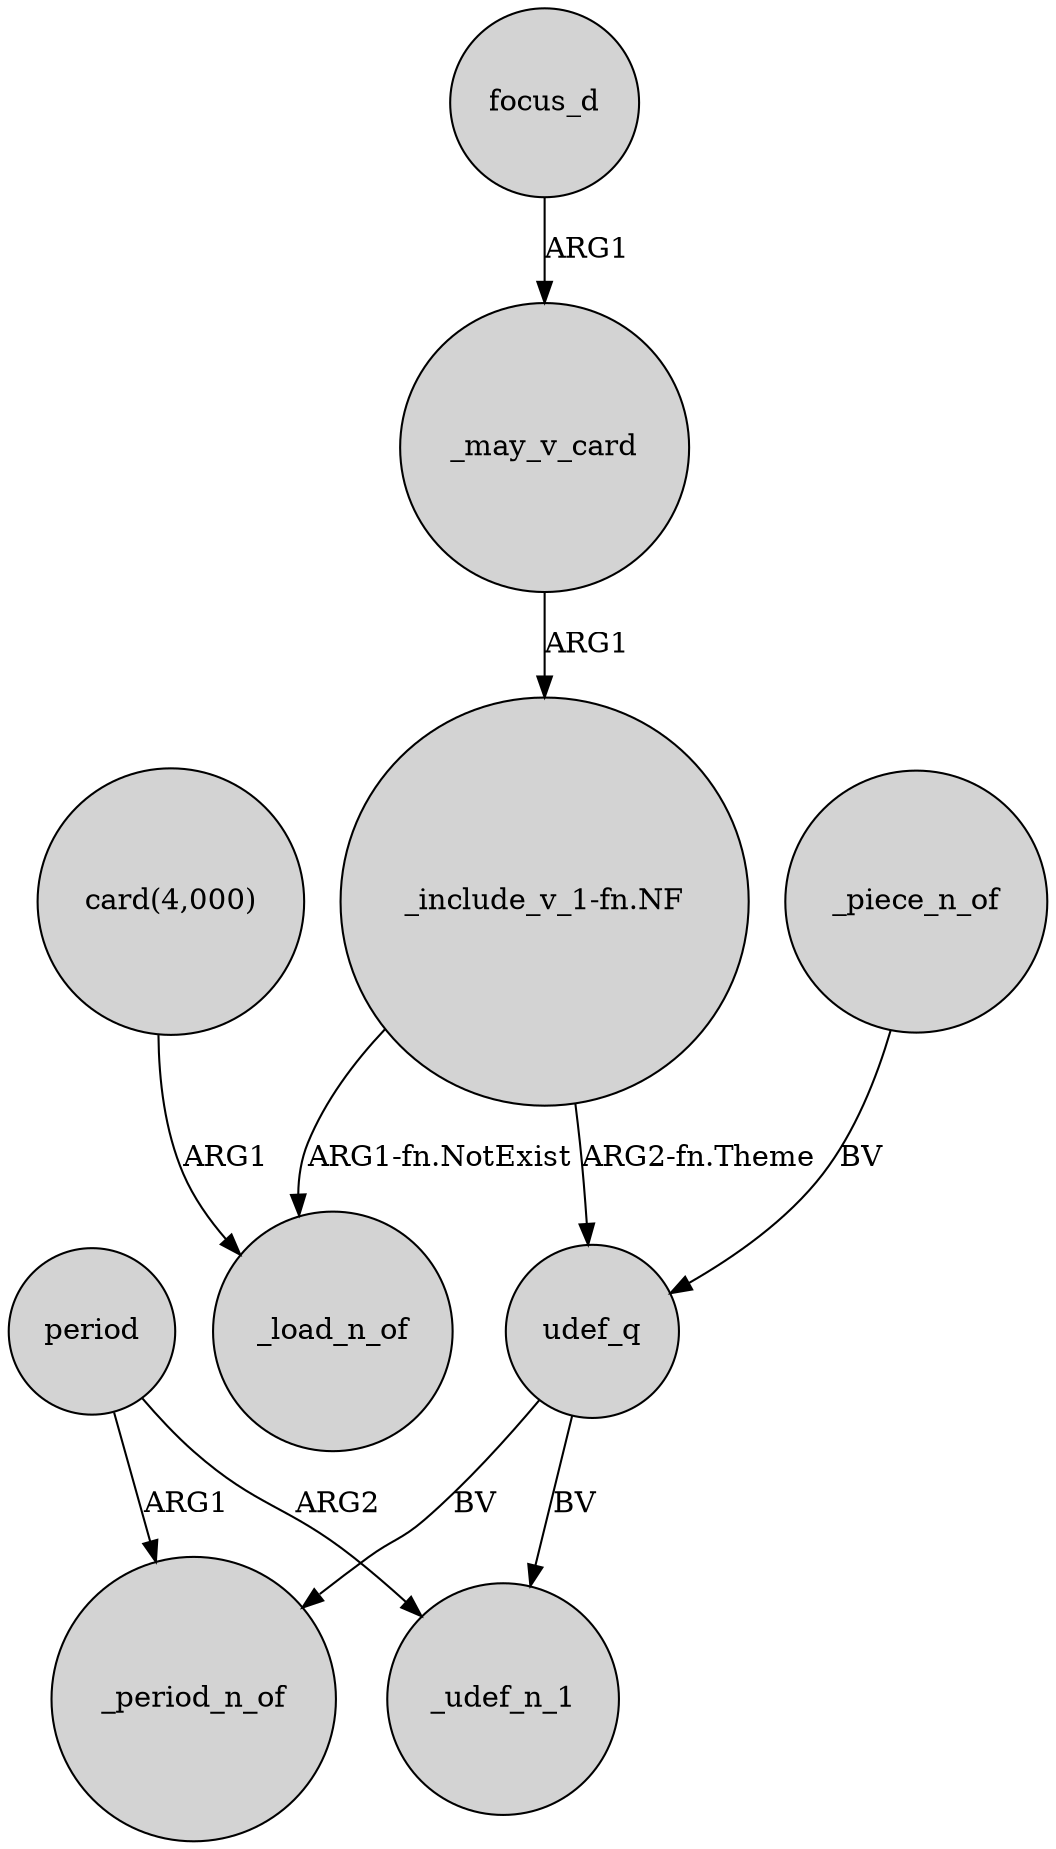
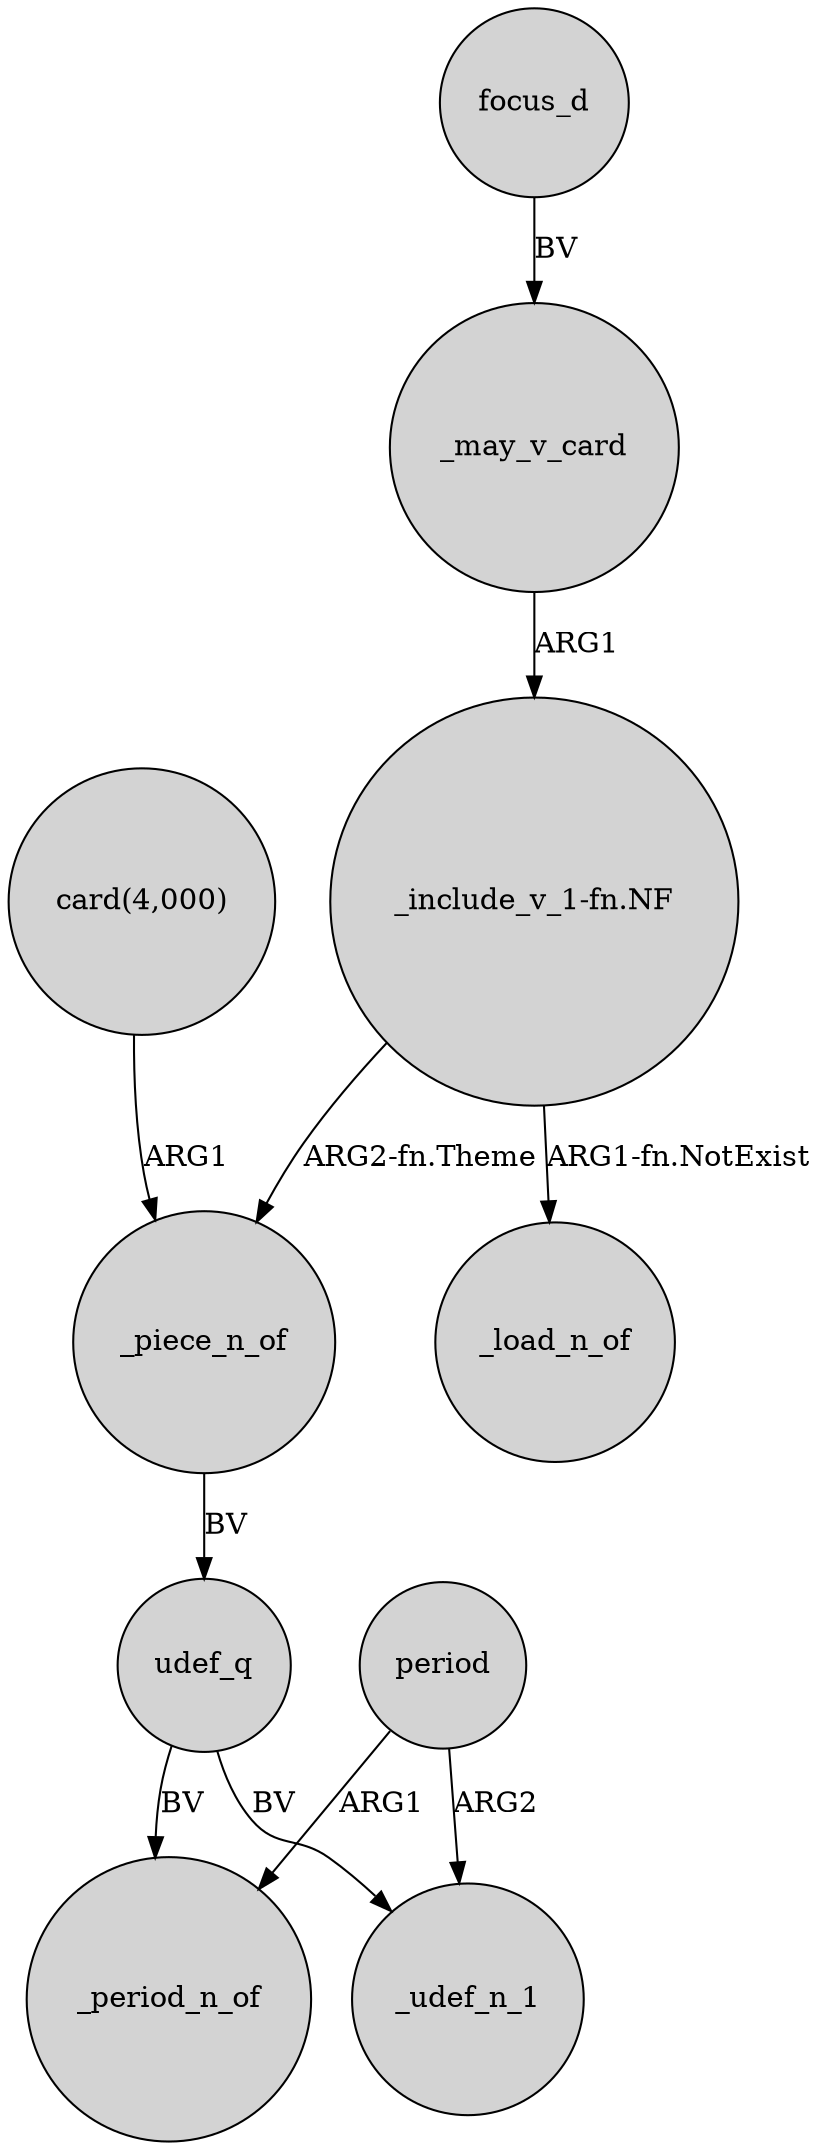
(587, 250) -> (556, 250)
(173, 1144) -> (137, 1118)
(582, 1163) -> (321, 1119)
